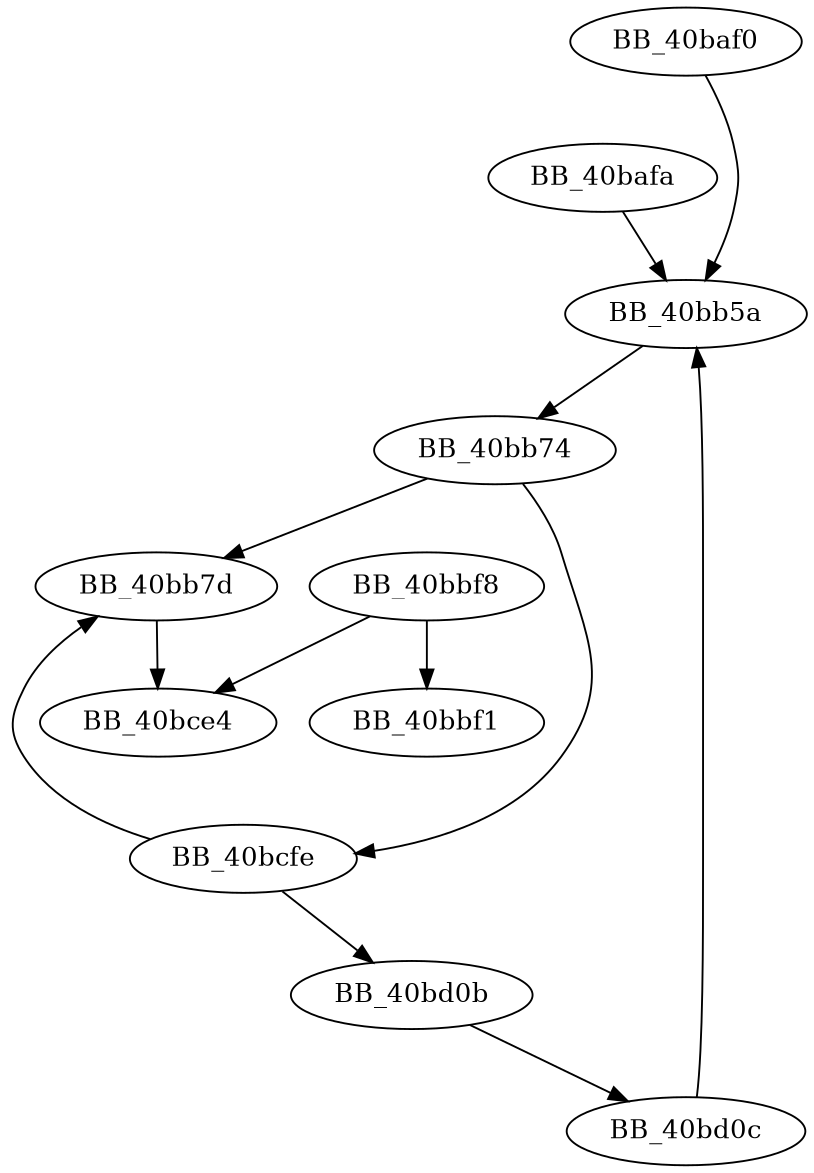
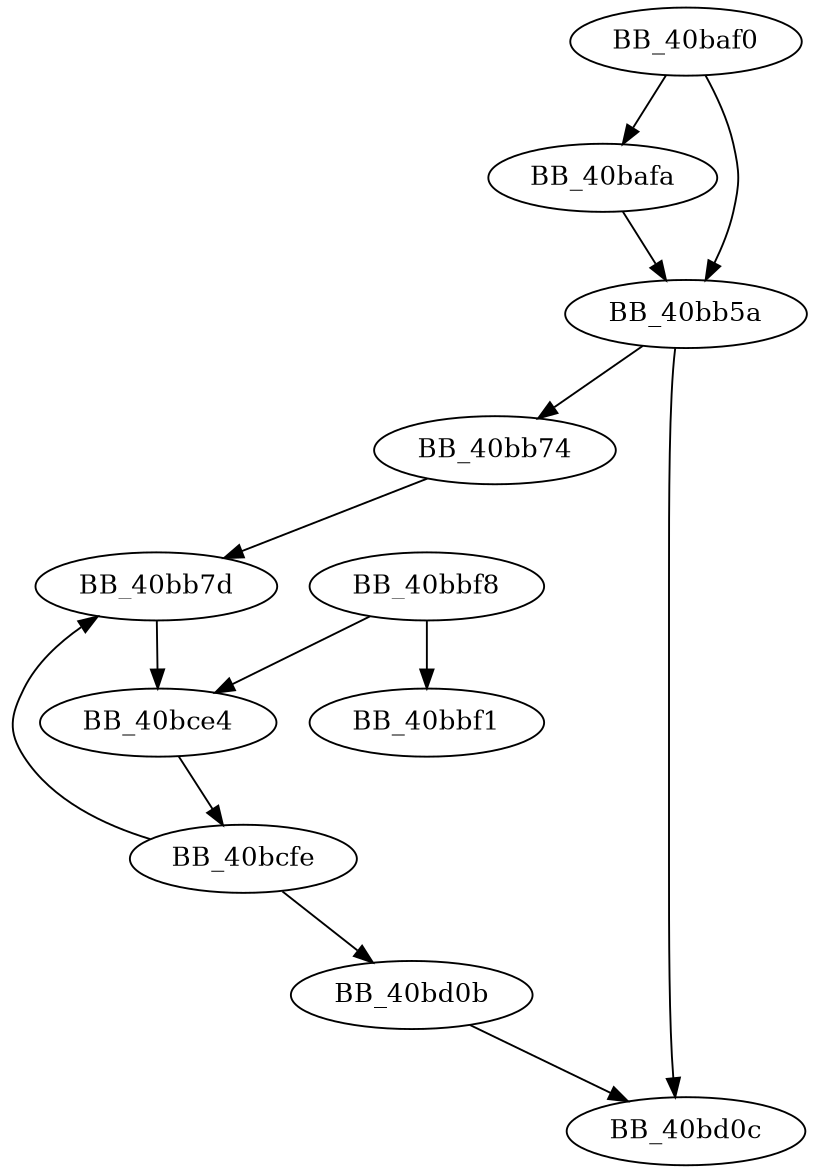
none -> (649, 102)
(581, 722) -> (196, 783)
(703, 732) -> (669, 713)
